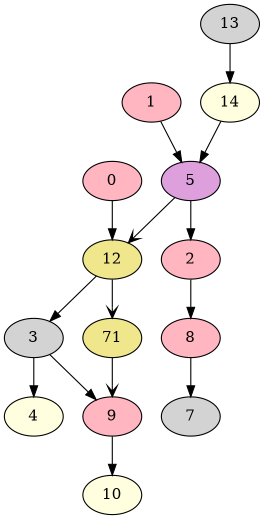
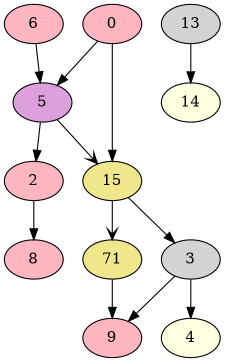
(152, 102) -> (34, 24)
(213, 137) -> (81, 59)
(112, 259) -> (112, 181)
(112, 372) -> (112, 293)
(191, 416) -> none
(112, 495) -> none
